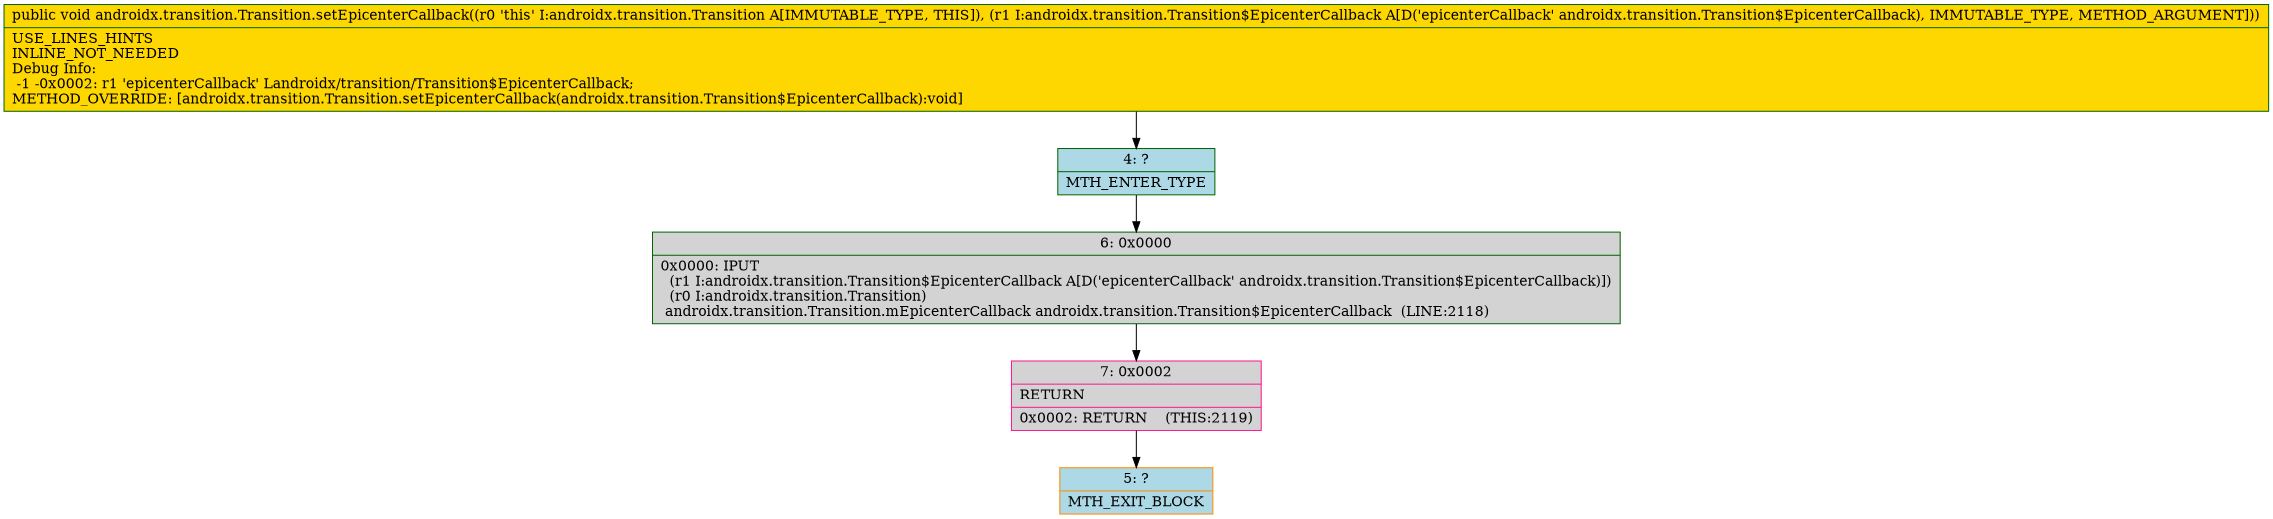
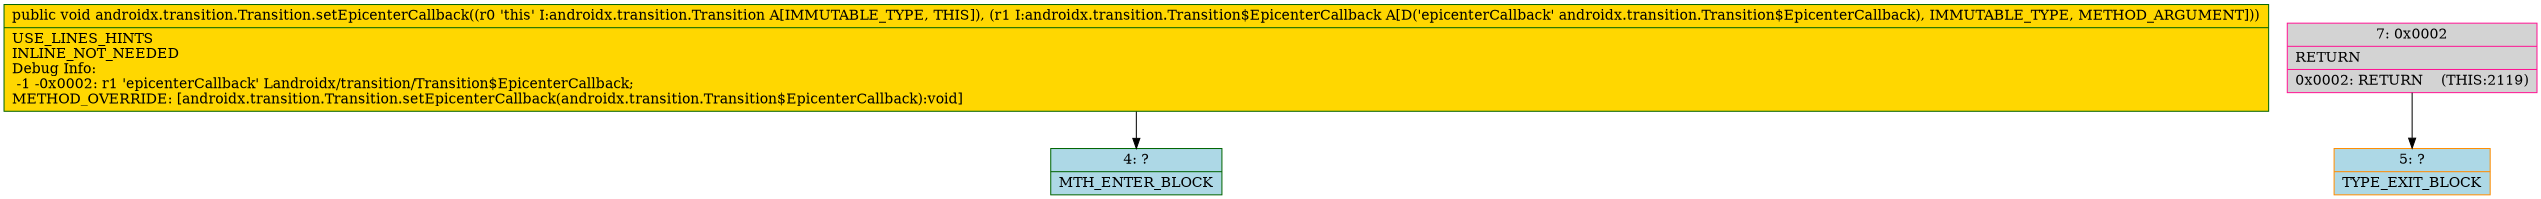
(1136, 183) -> (1136, 183)
(1136, 278) -> none
(1136, 502) -> (2412, 183)
